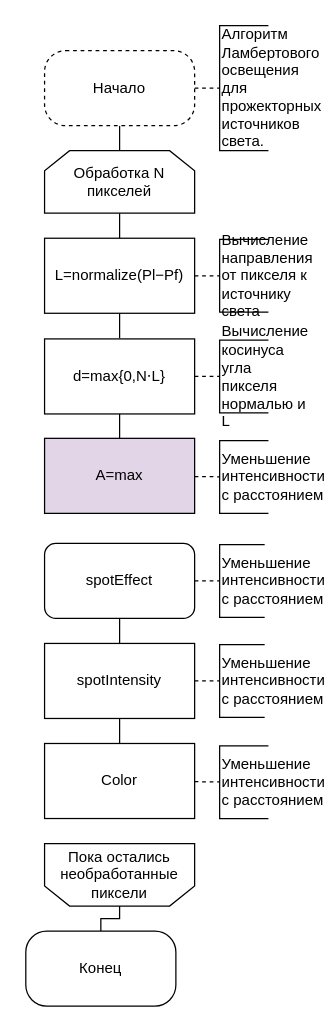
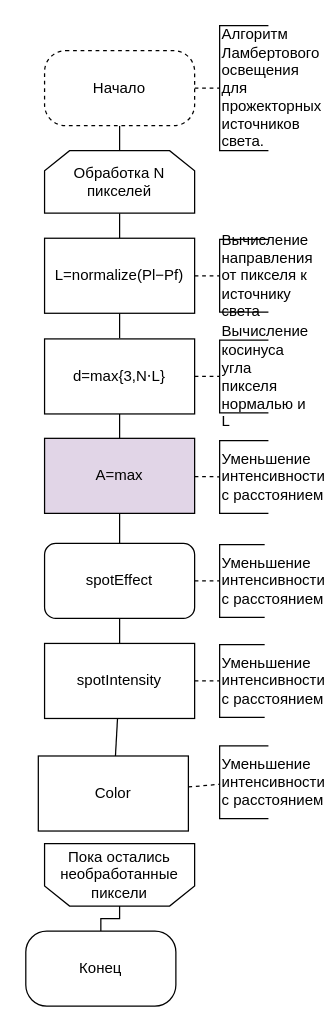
(119, 377) -> (119, 377)
none -> (119, 528)
(119, 781) -> (113, 793)
